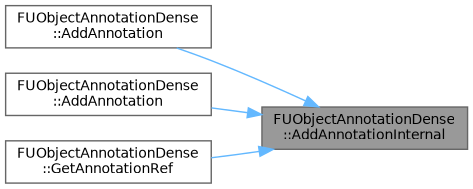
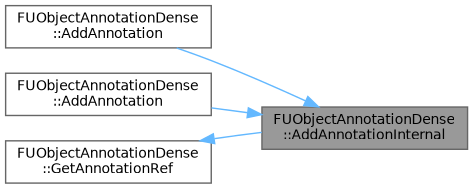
(235, 155) -> (238, 135)
